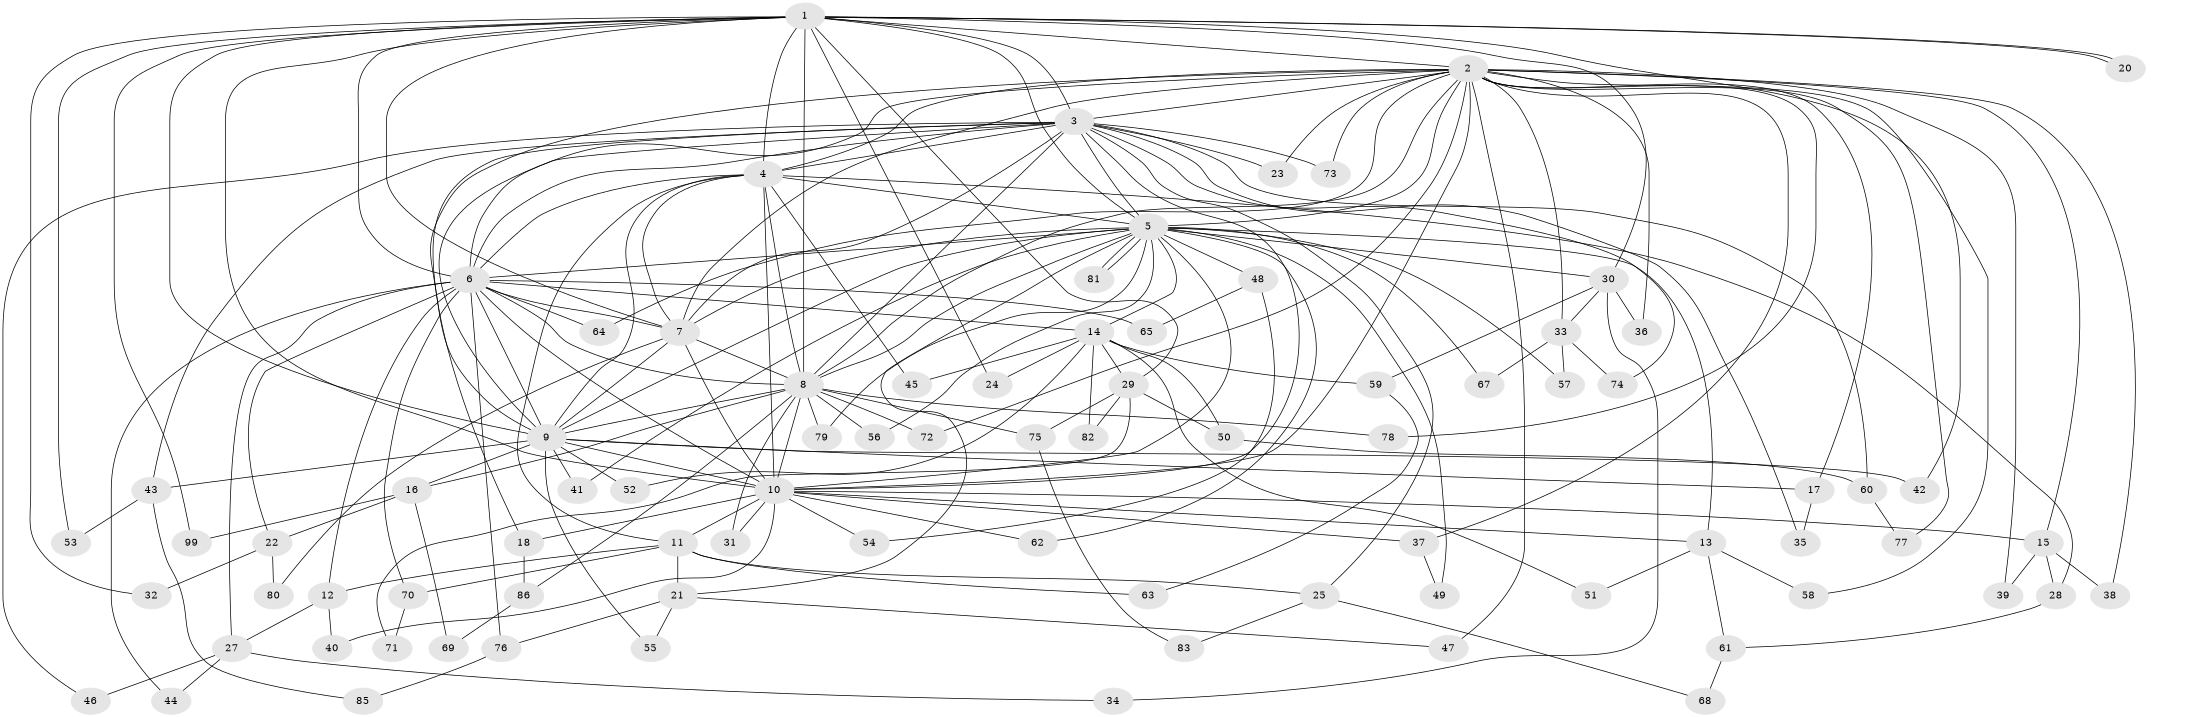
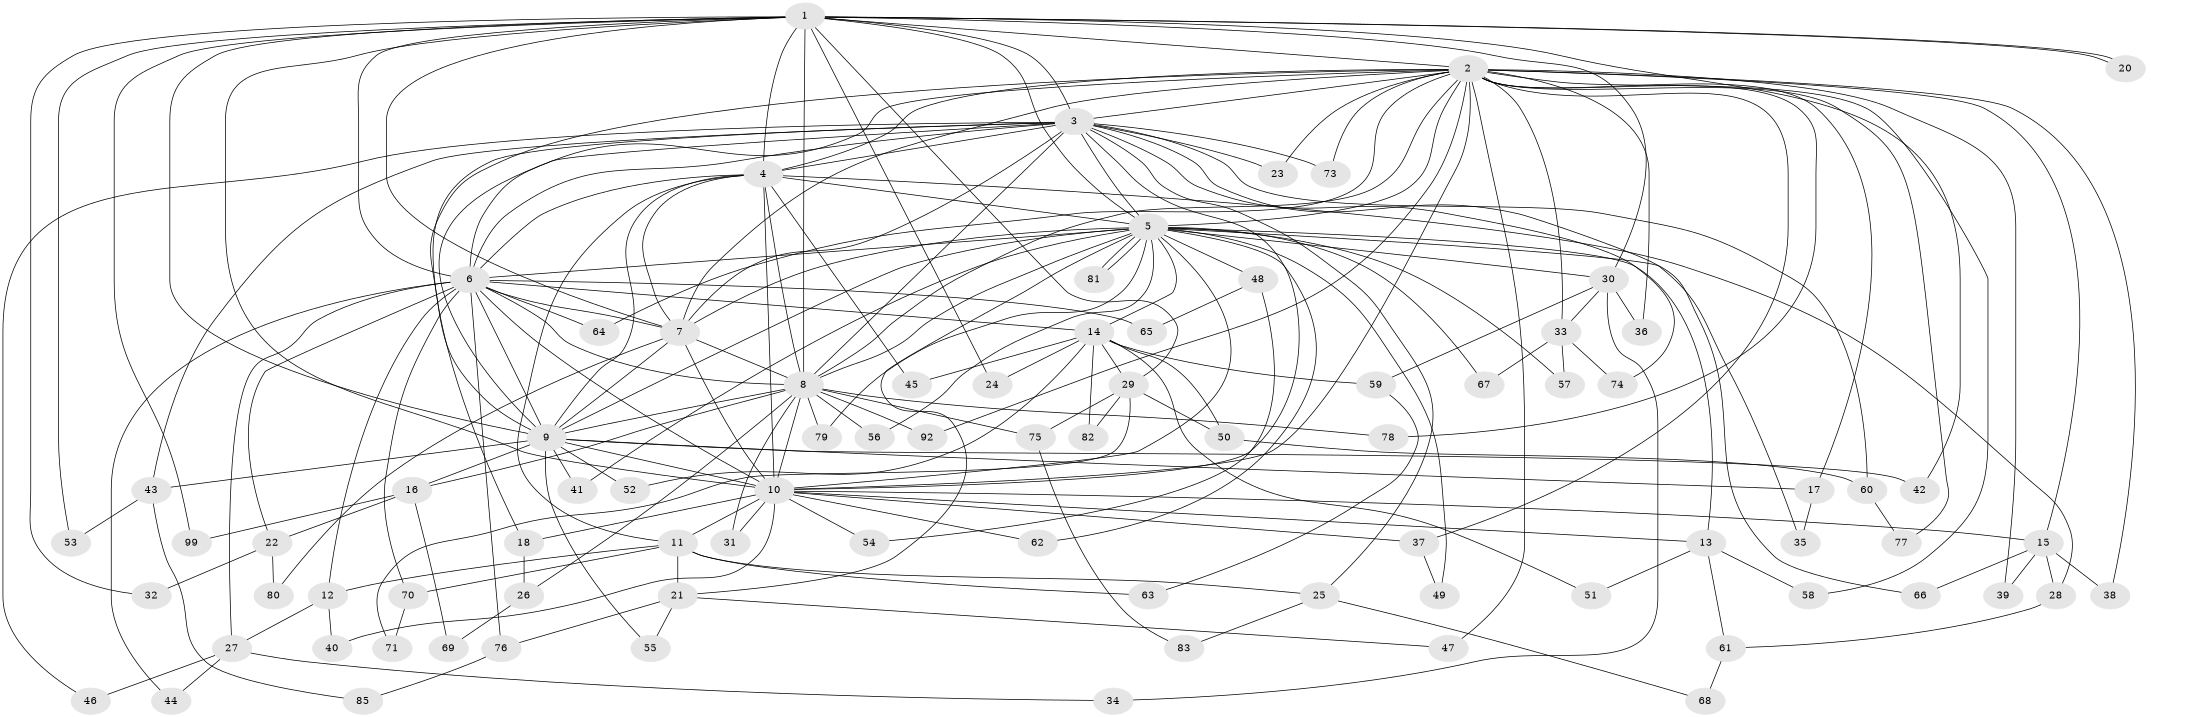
(927, 438) -> (927, 438)
(524, 596) -> (524, 596)
none -> (1921, 596)
